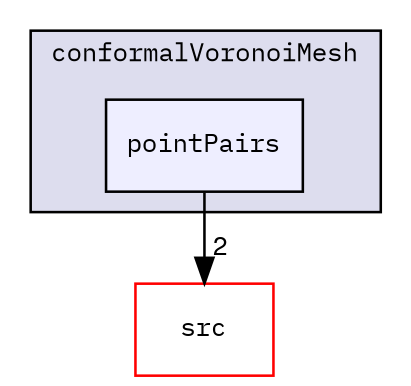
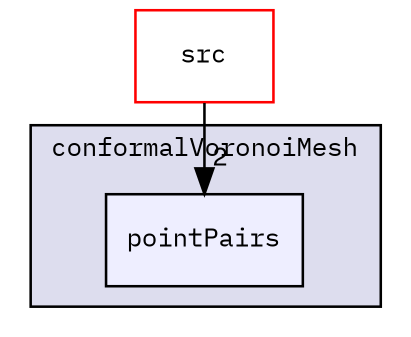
(204, 228) -> (204, 141)
